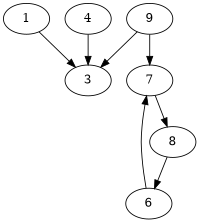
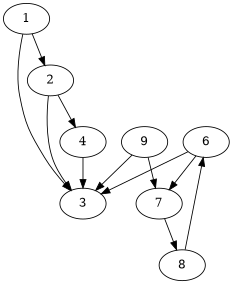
none -> (50, 80)
none -> (145, 173)
